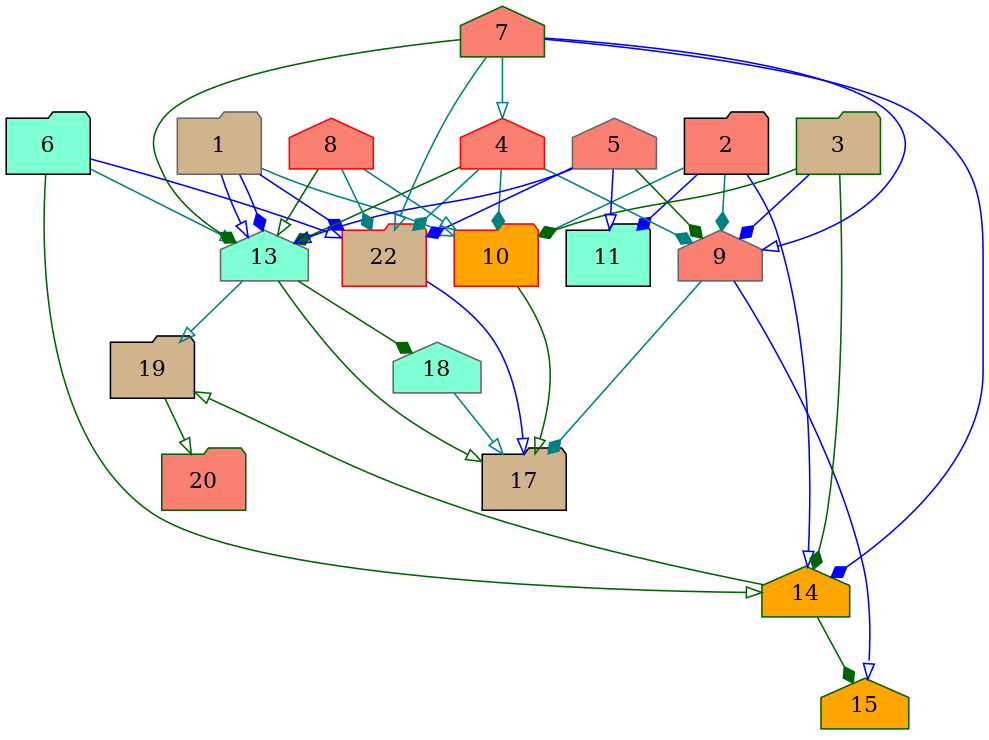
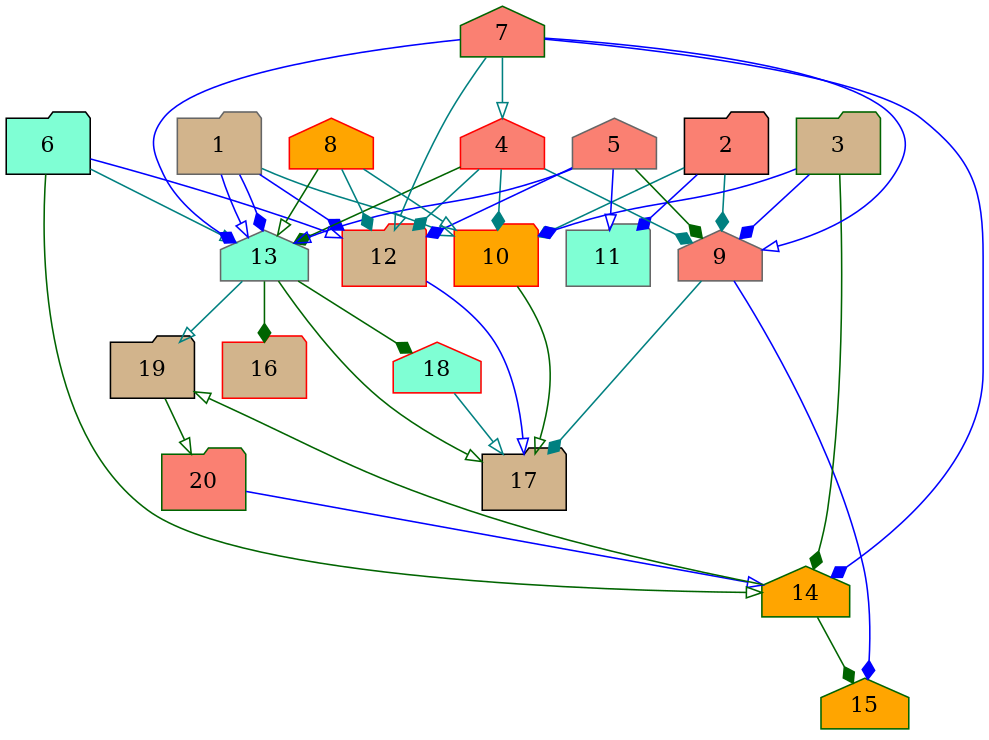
(237, 80) -> (237, 80)
(331, 146) -> (331, 146)
(689, 199) -> (689, 199)
(384, 258) -> (384, 258)
(608, 258) -> (608, 258)
(802, 358) -> (497, 537)
none -> (264, 370)
(437, 370) -> (437, 370)
(821, 443) -> (821, 443)
